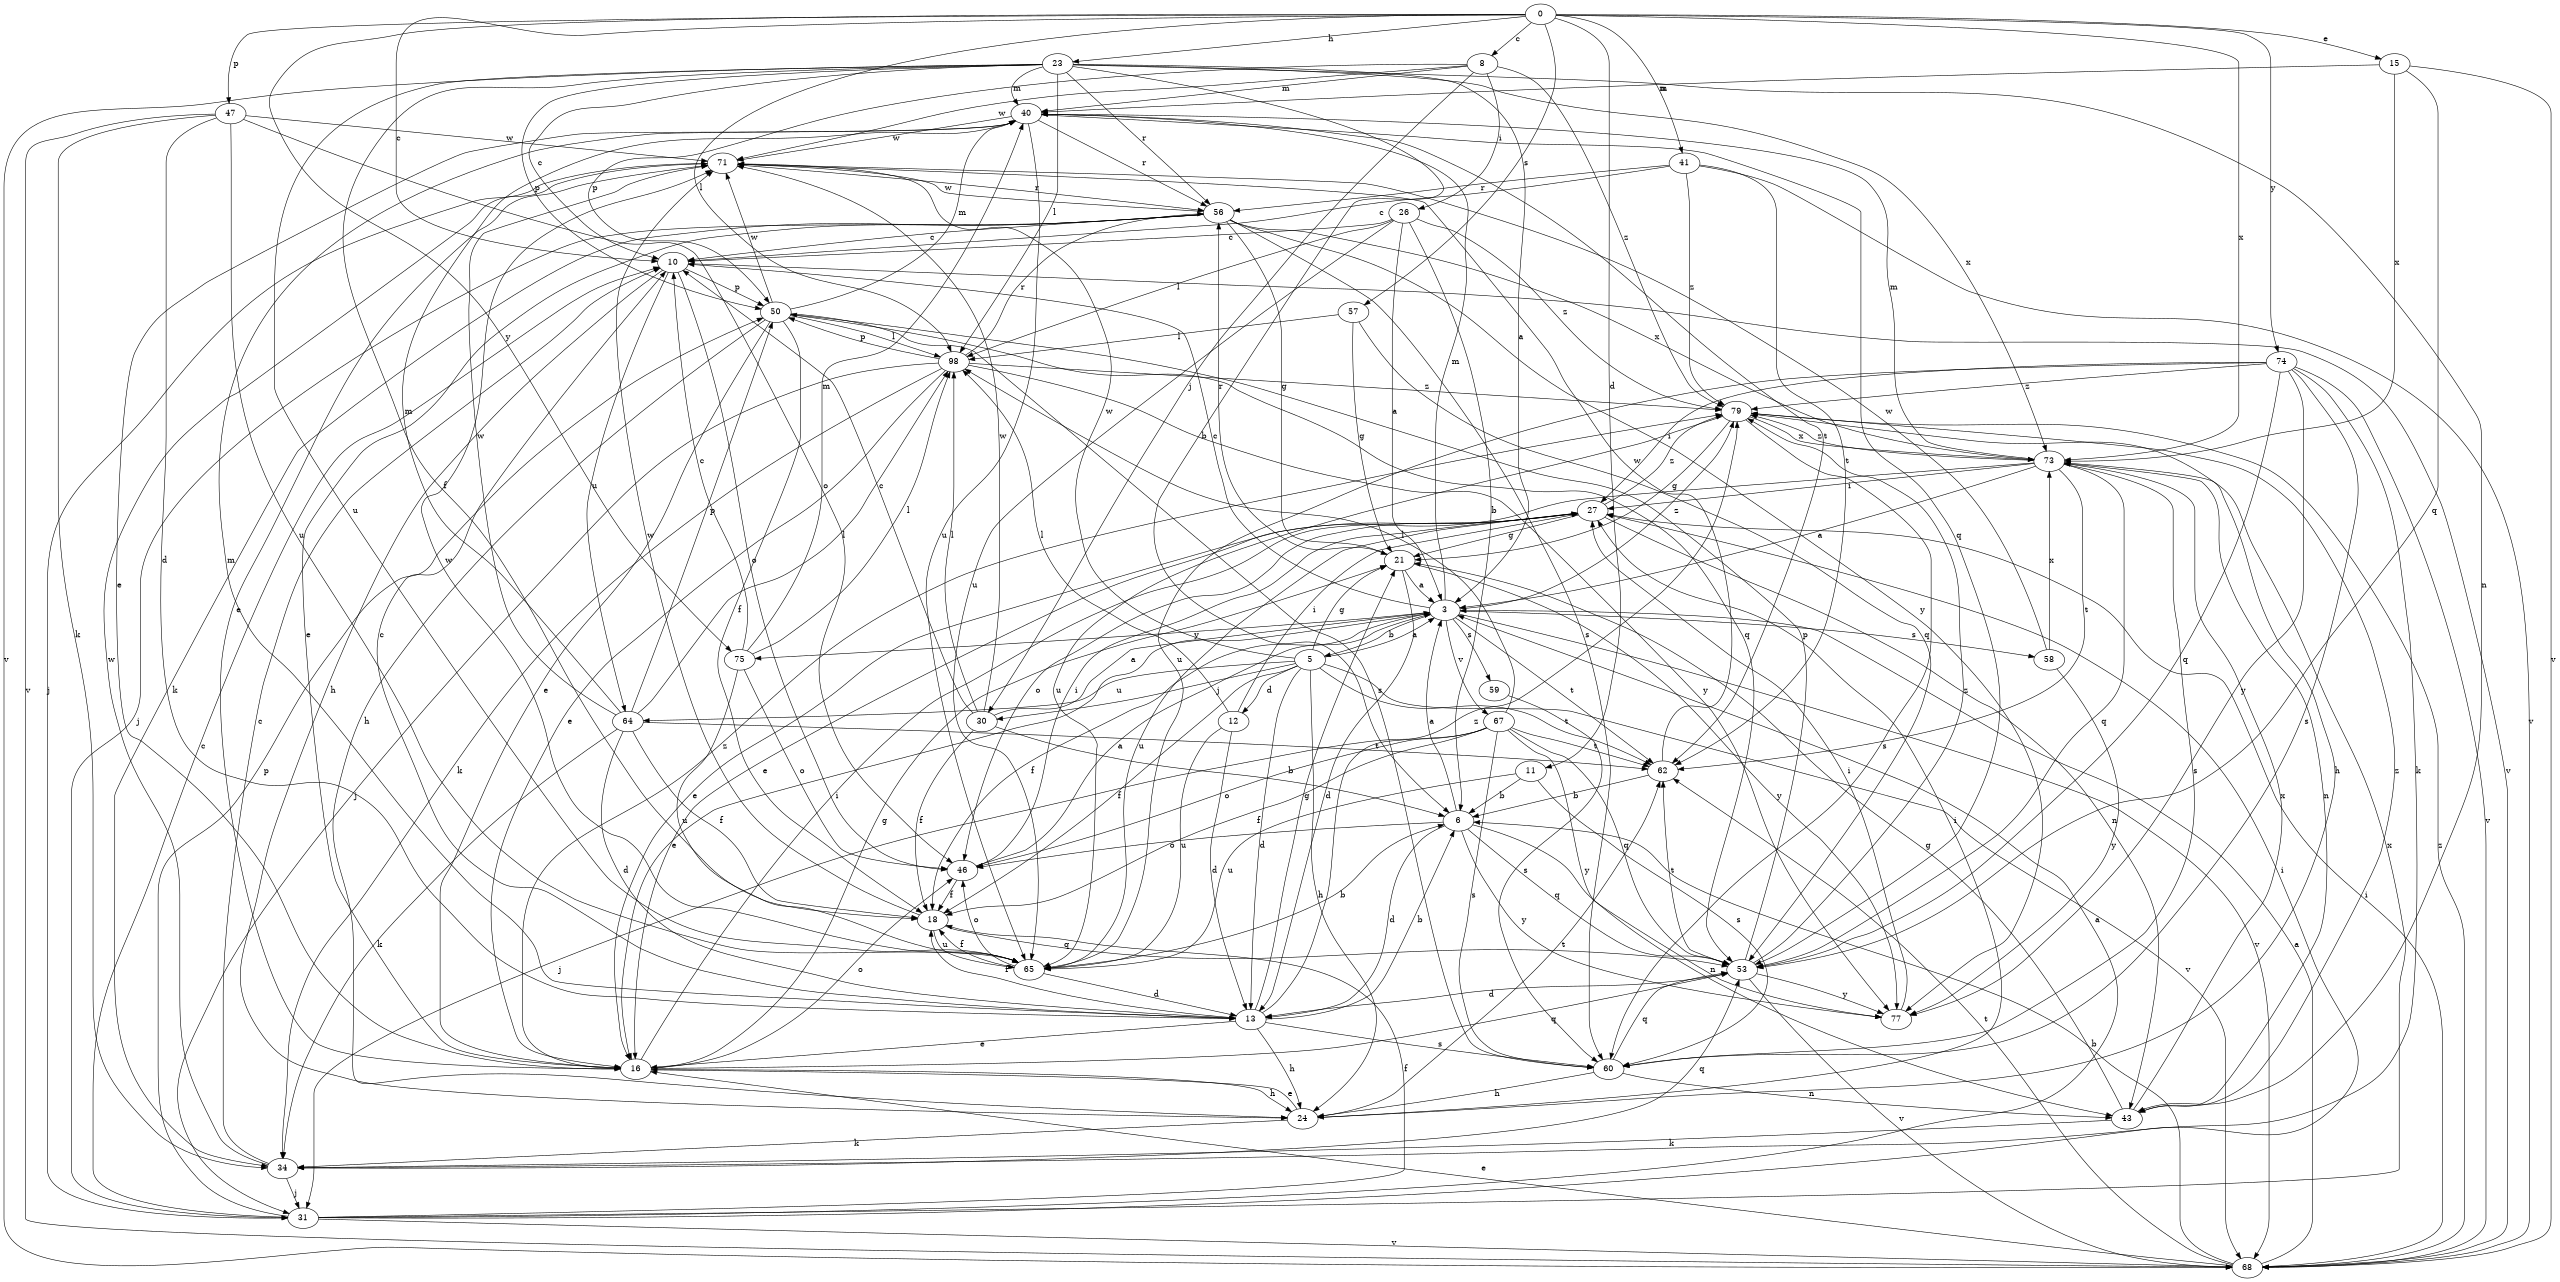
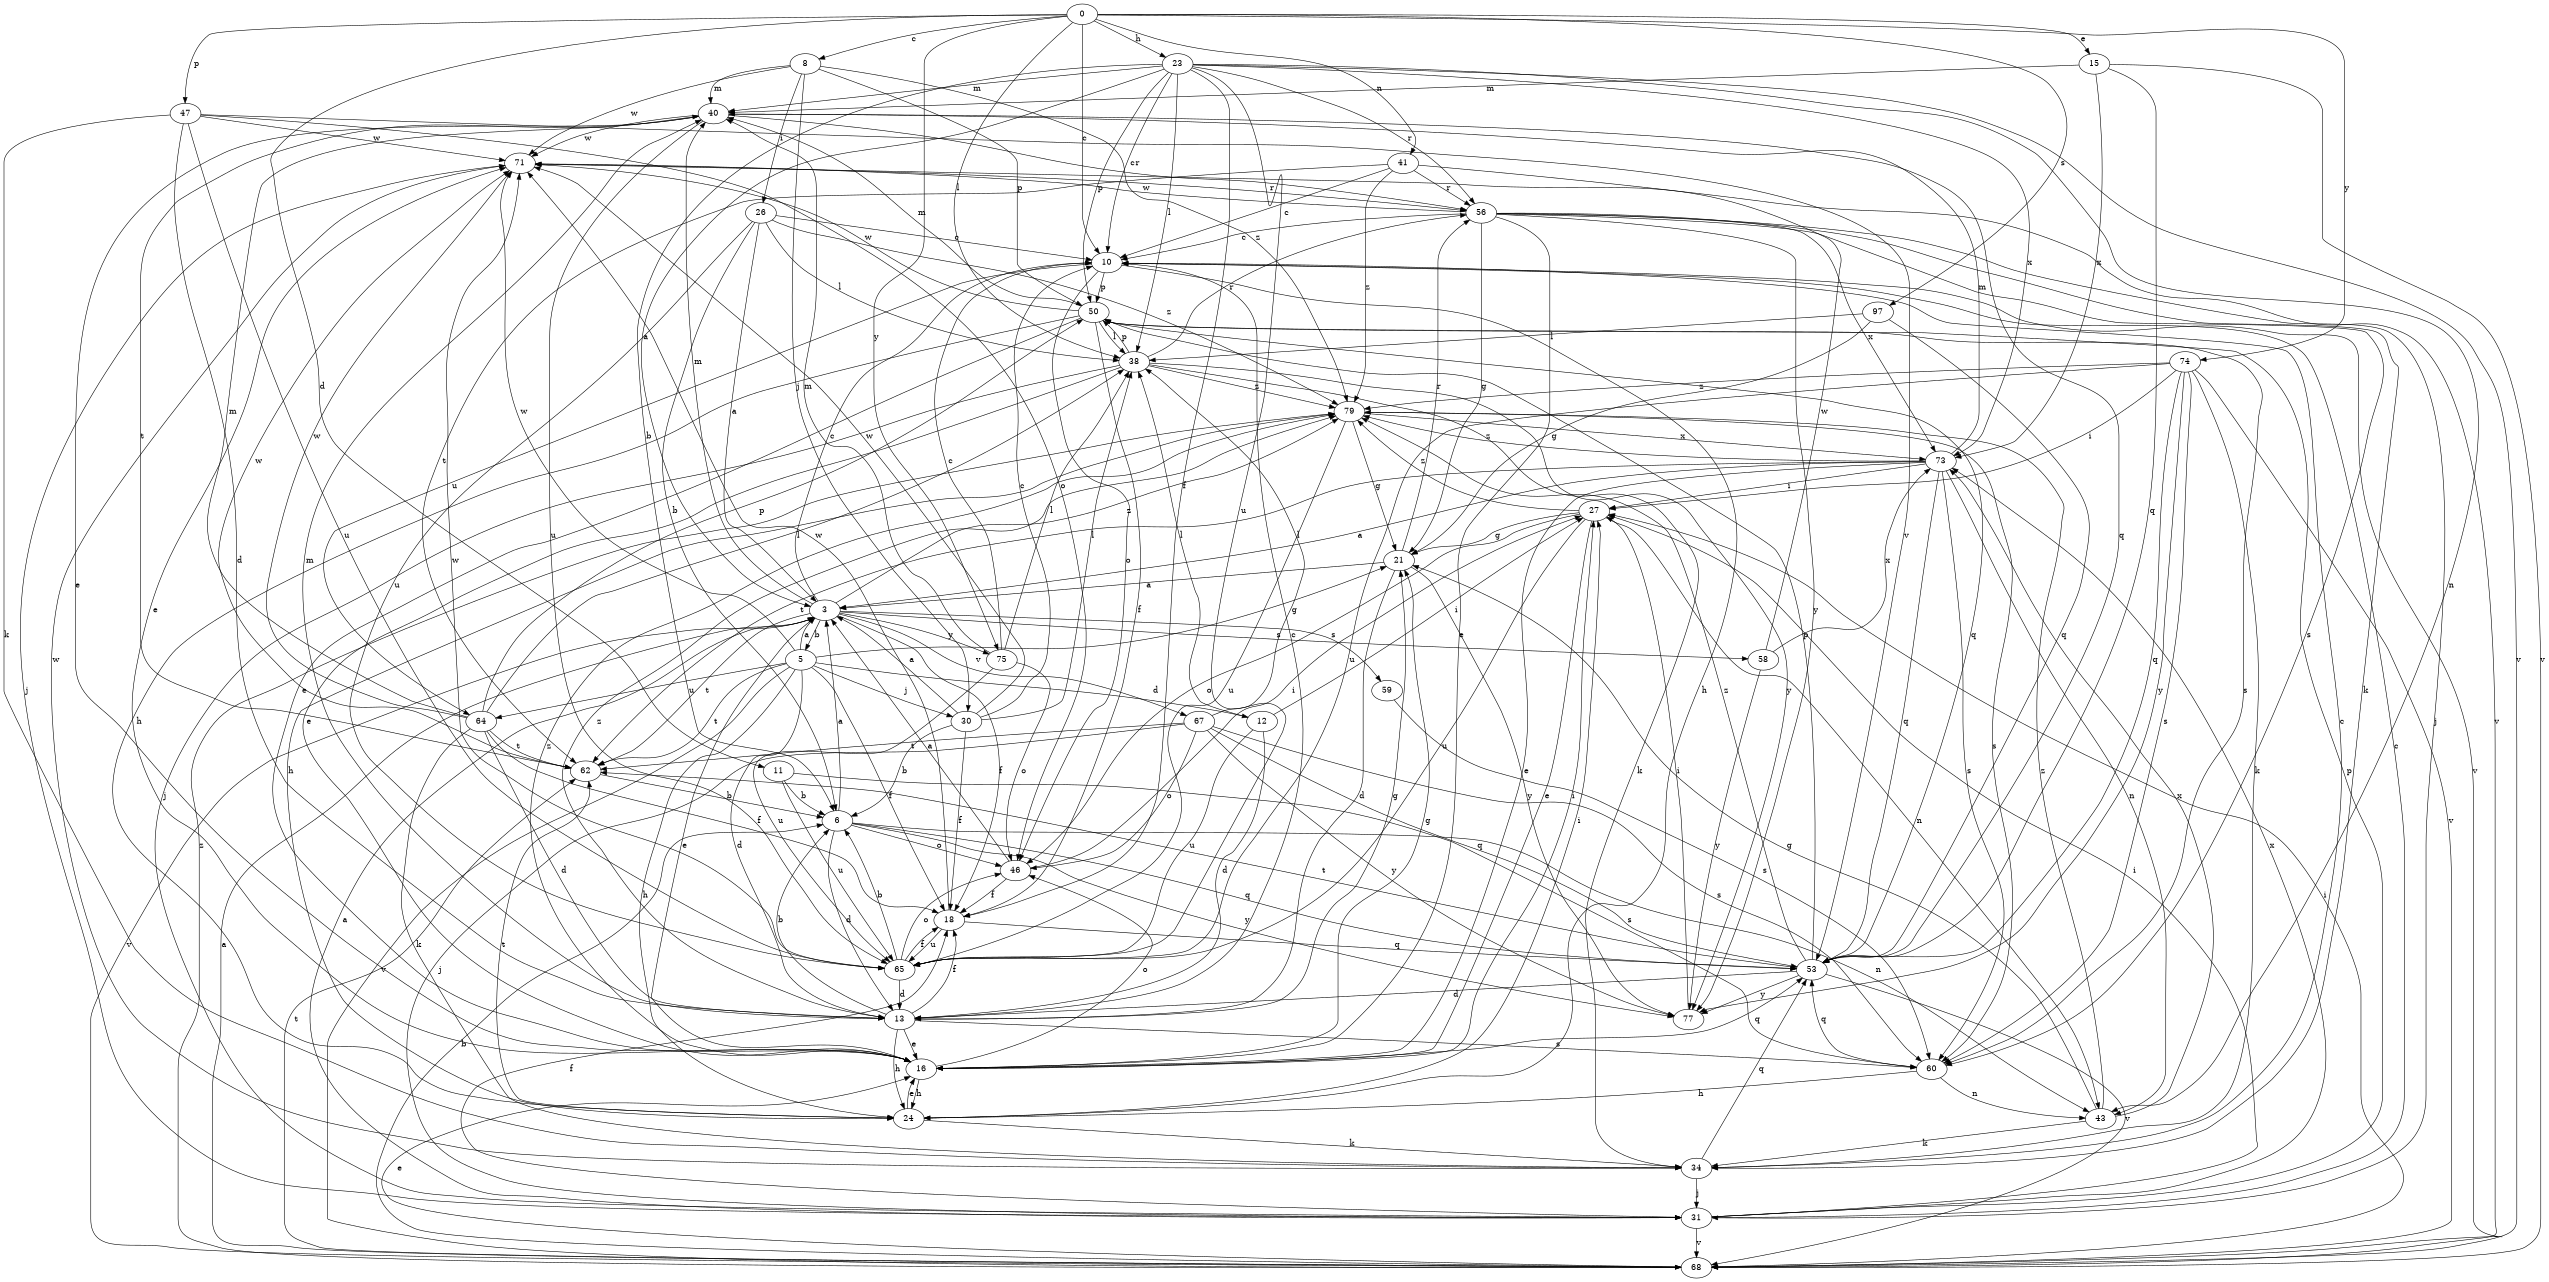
(2164, 44) -> none
(1353, 312) -> (1878, 312)
(954, 362) -> (1134, 362)
(1219, 824) -> none
(495, 1242) -> (1353, 148)
